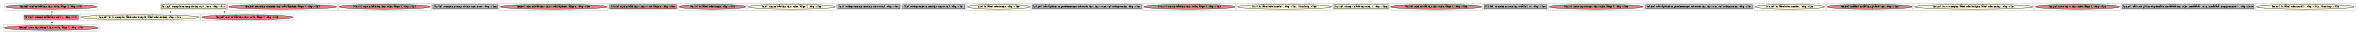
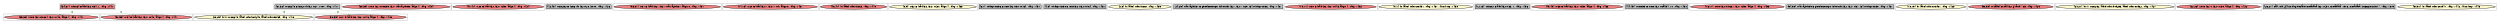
(194, 7) -> (307, 7)
(643, 7) -> (770, 7)
(1361, 7) -> (1502, 7)
(51, 12) -> (116, 12)
